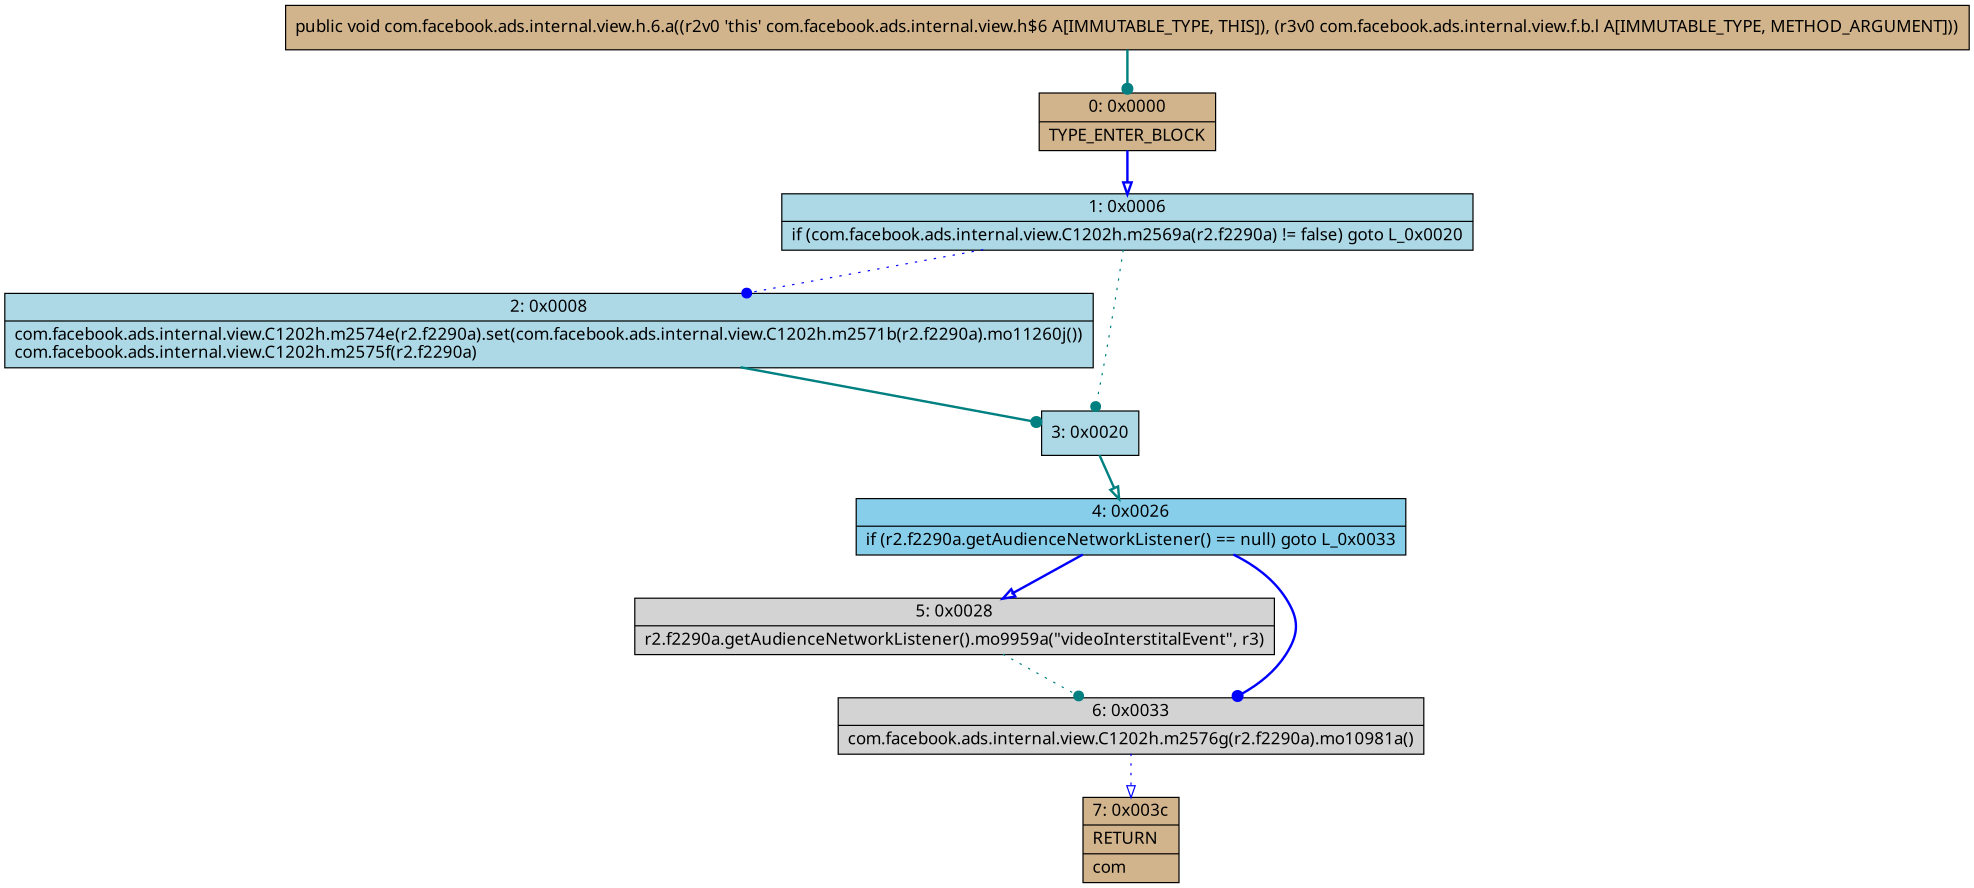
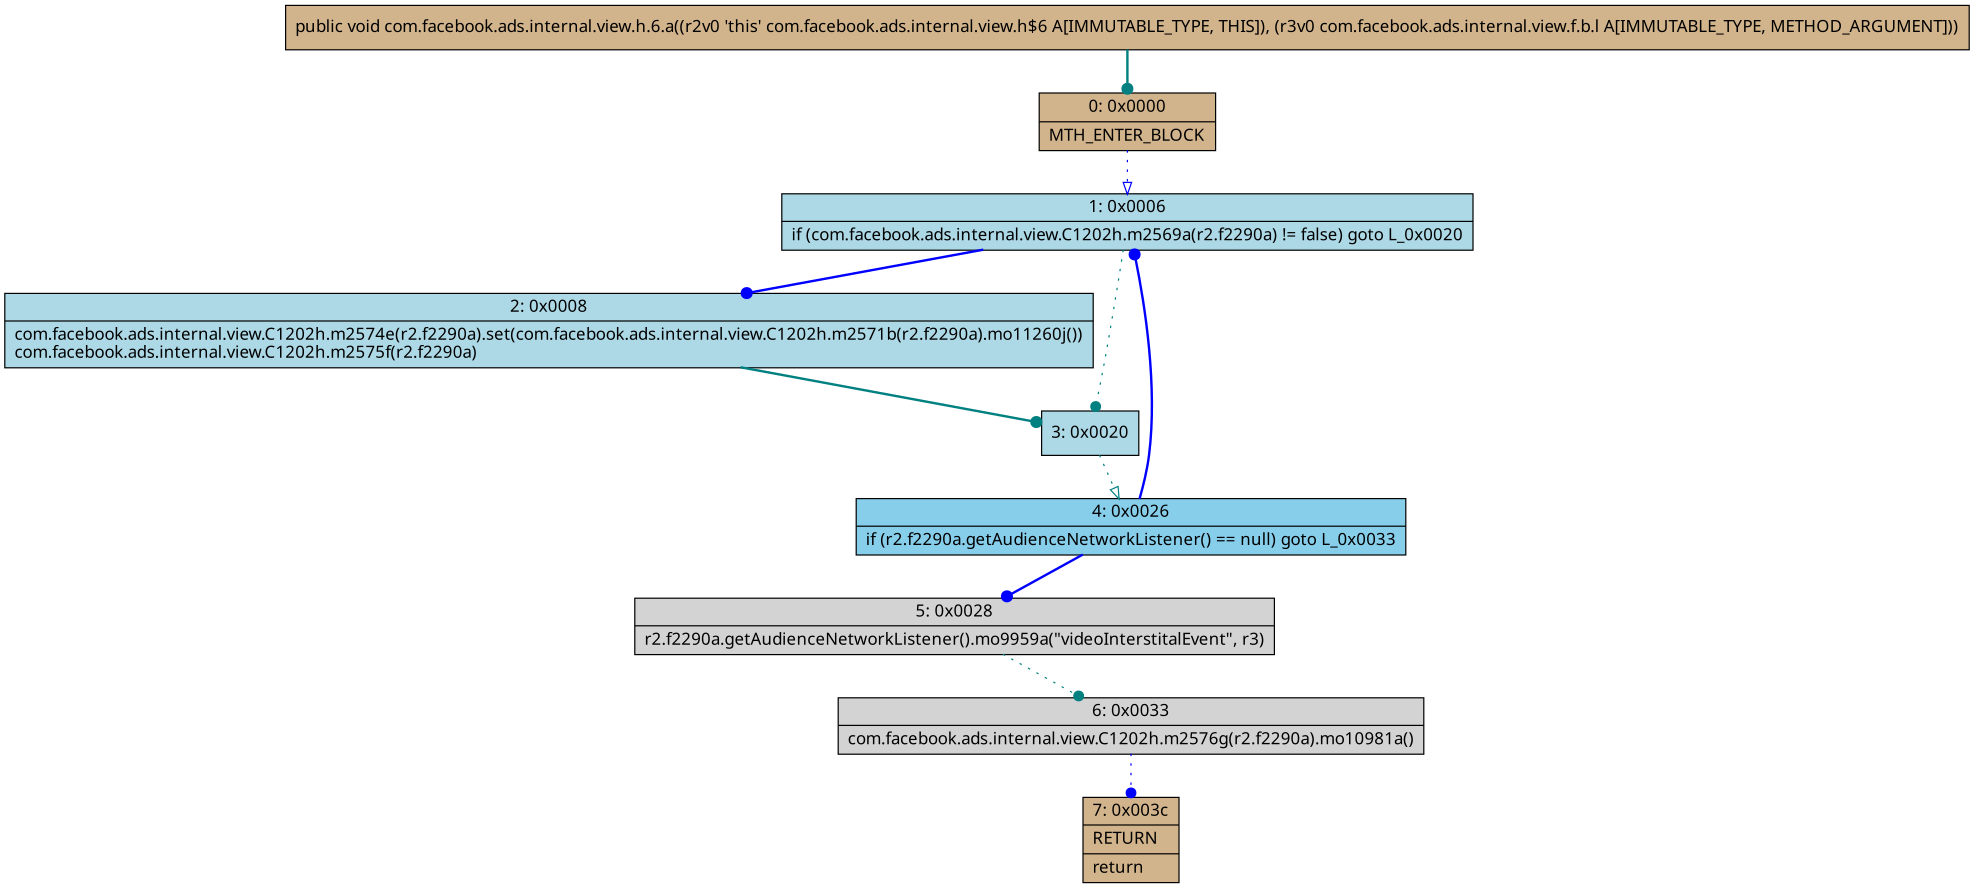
(1127, 136) -> (1127, 136)
(1127, 166) -> (1127, 166)
(868, 271) -> (868, 271)
(1107, 471) -> (1107, 471)
(1047, 574) -> (1047, 574)
(1296, 622) -> (1151, 379)
(1131, 771) -> (1131, 771)
(1109, 868) -> (1118, 868)
